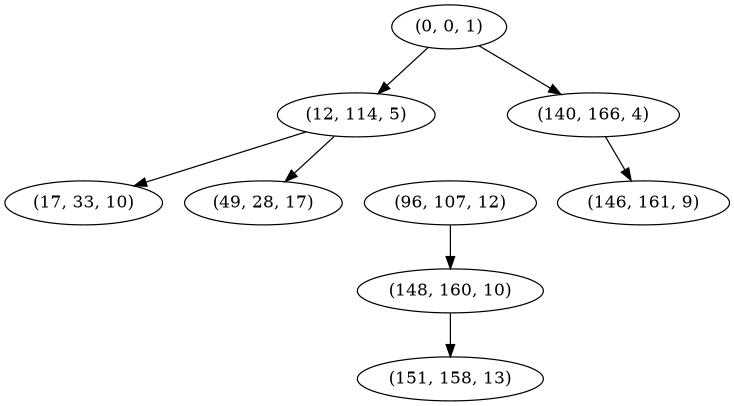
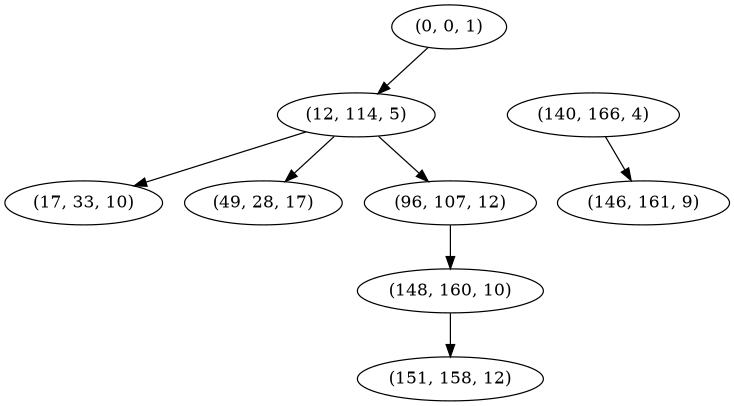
(515, 67) -> none
none -> (399, 155)
(450, 379) -> (450, 379)
